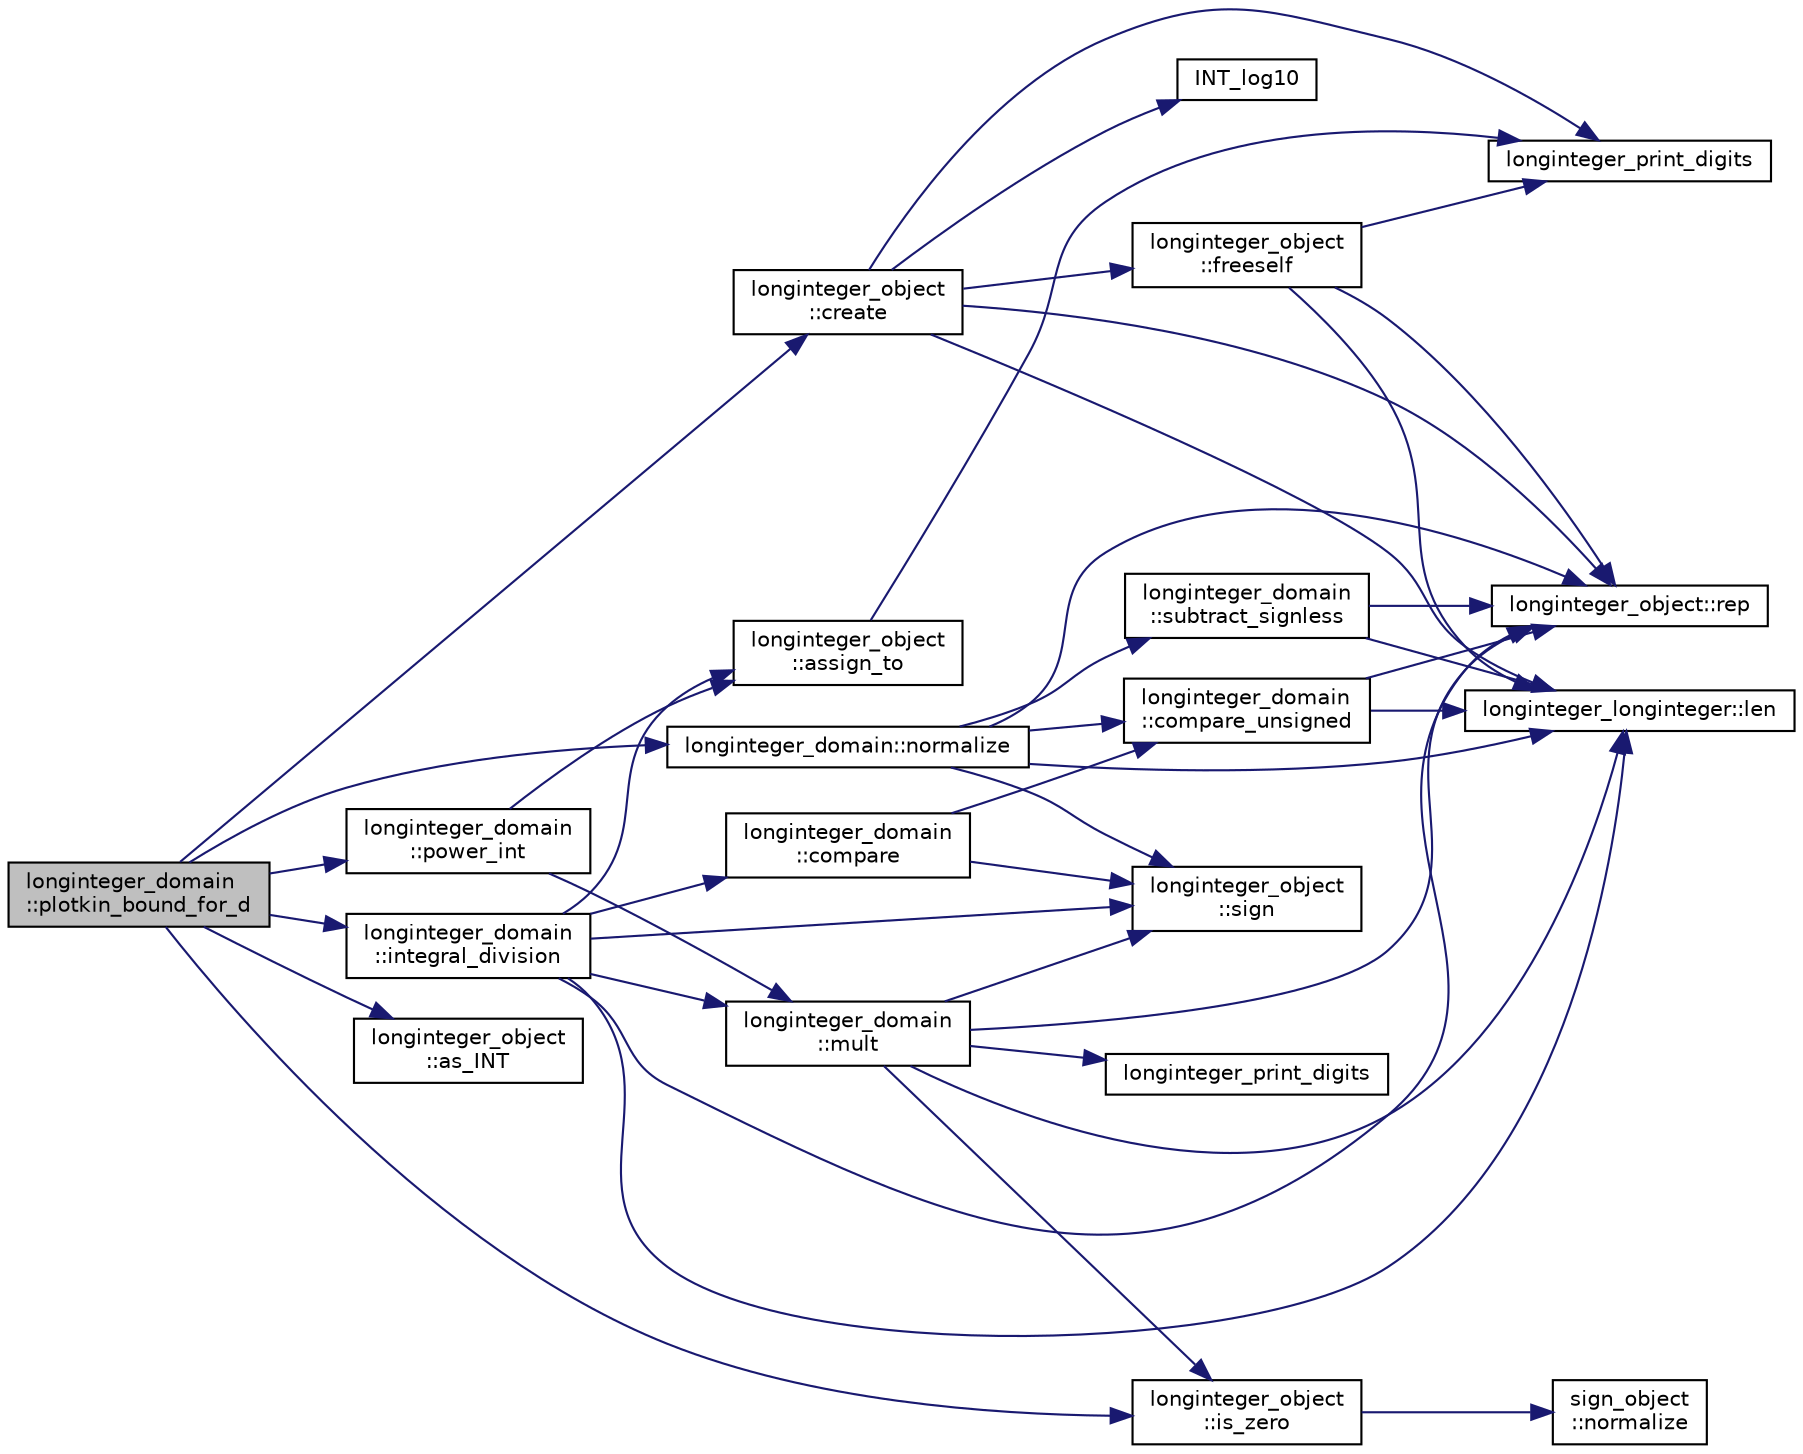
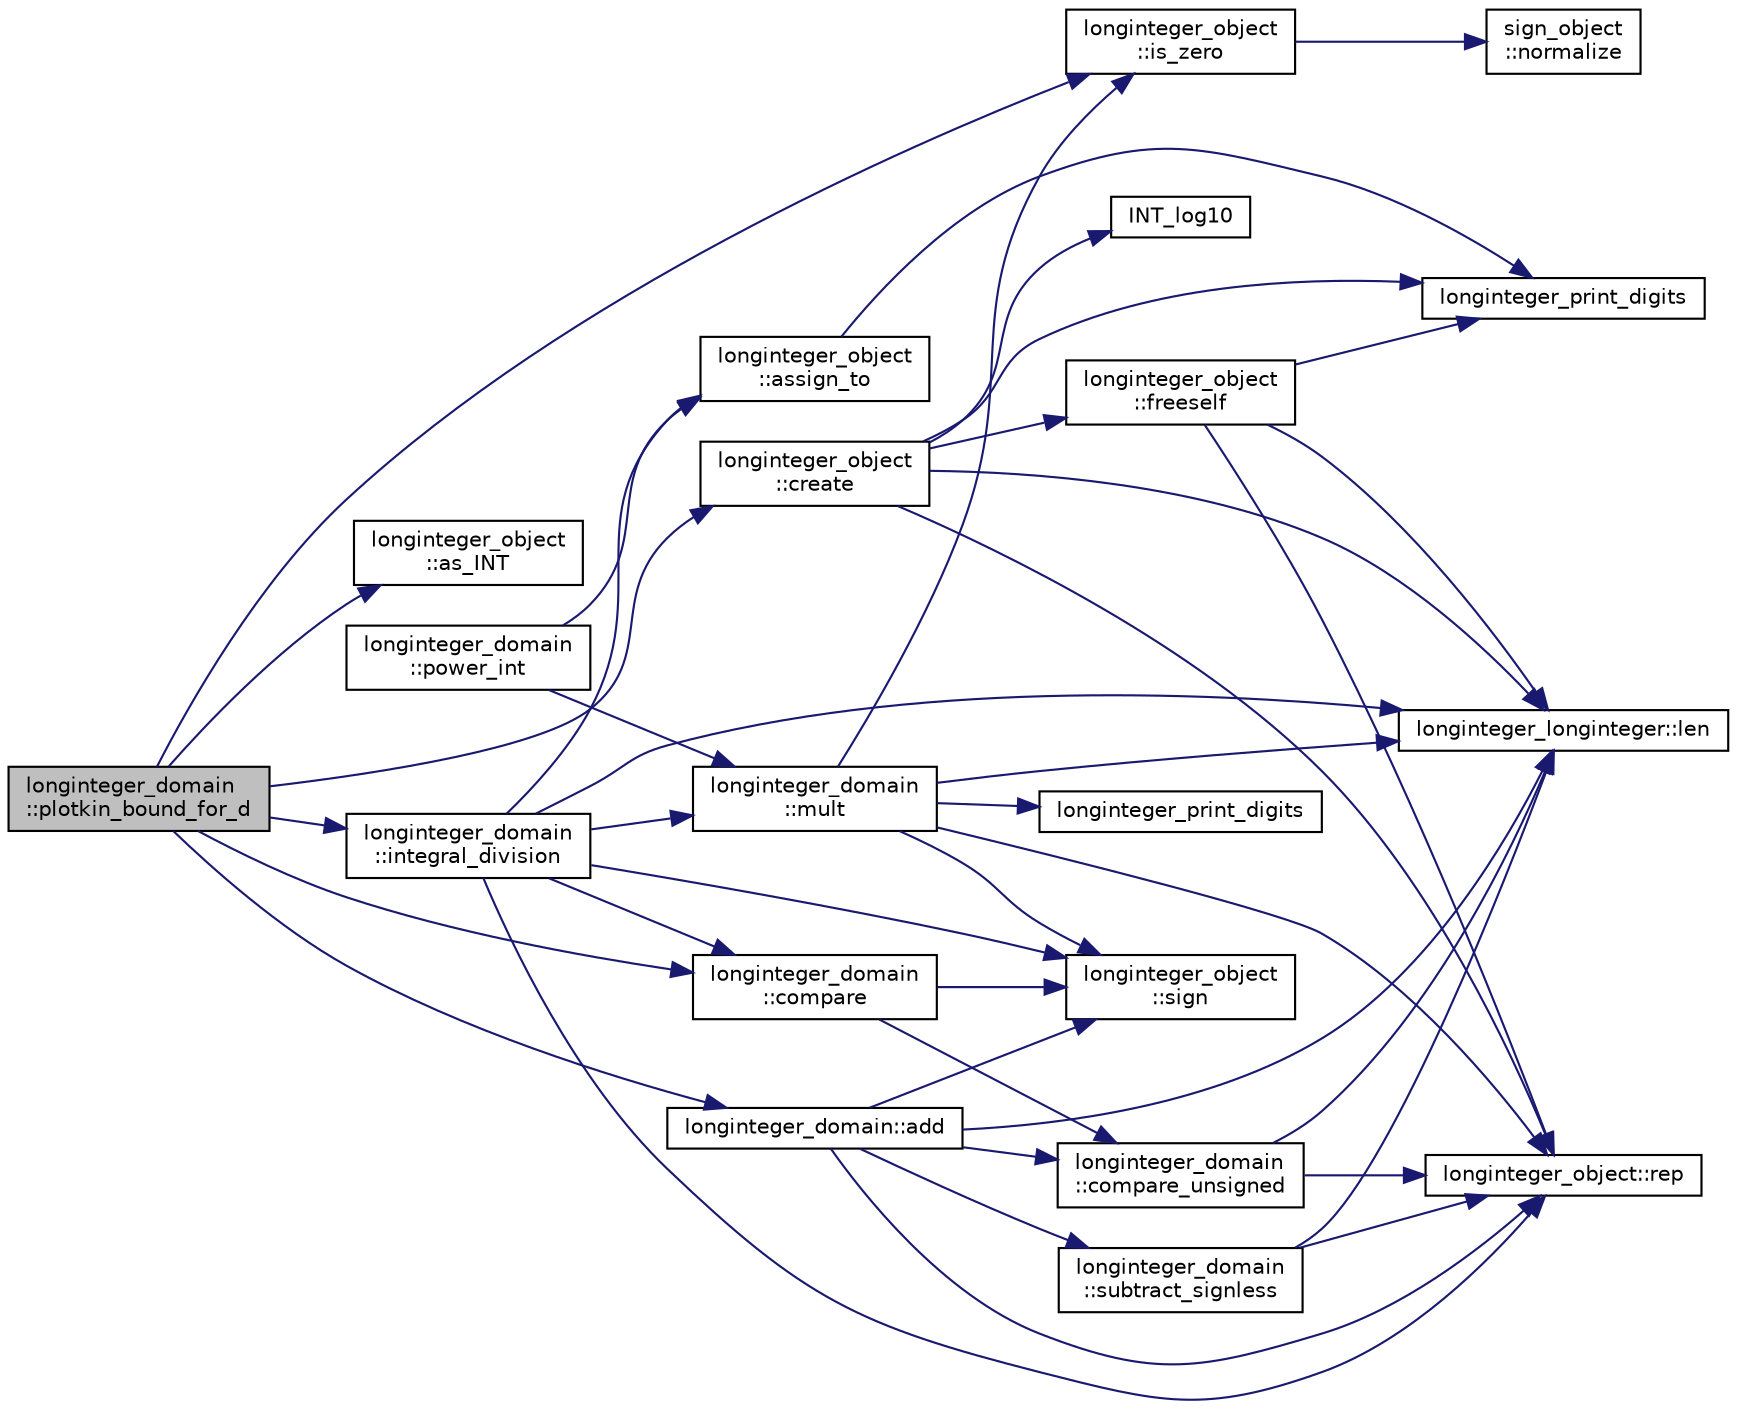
(848, 747) -> (815, 1128)
(297, 869) -> (428, 921)
